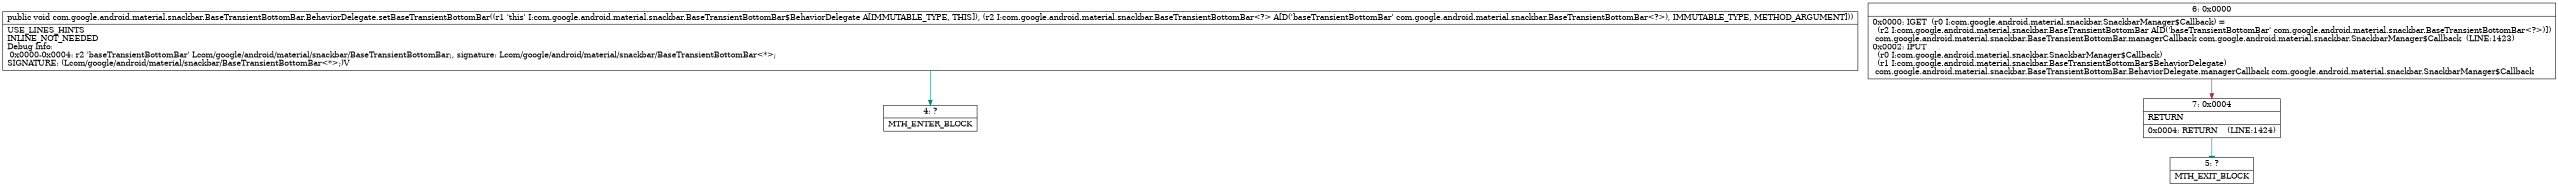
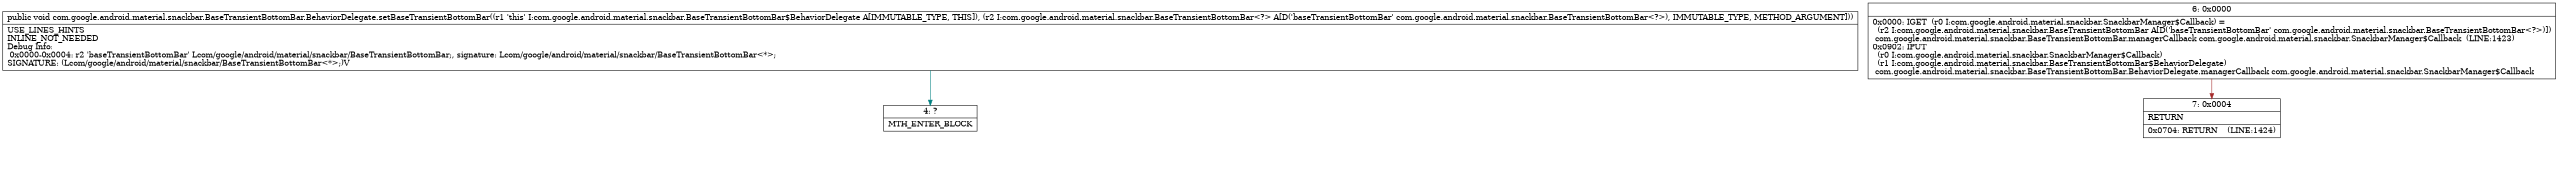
(1902, 47) -> (1902, 47)
(2212, 131) -> (2212, 131)
(2212, 170) -> none
